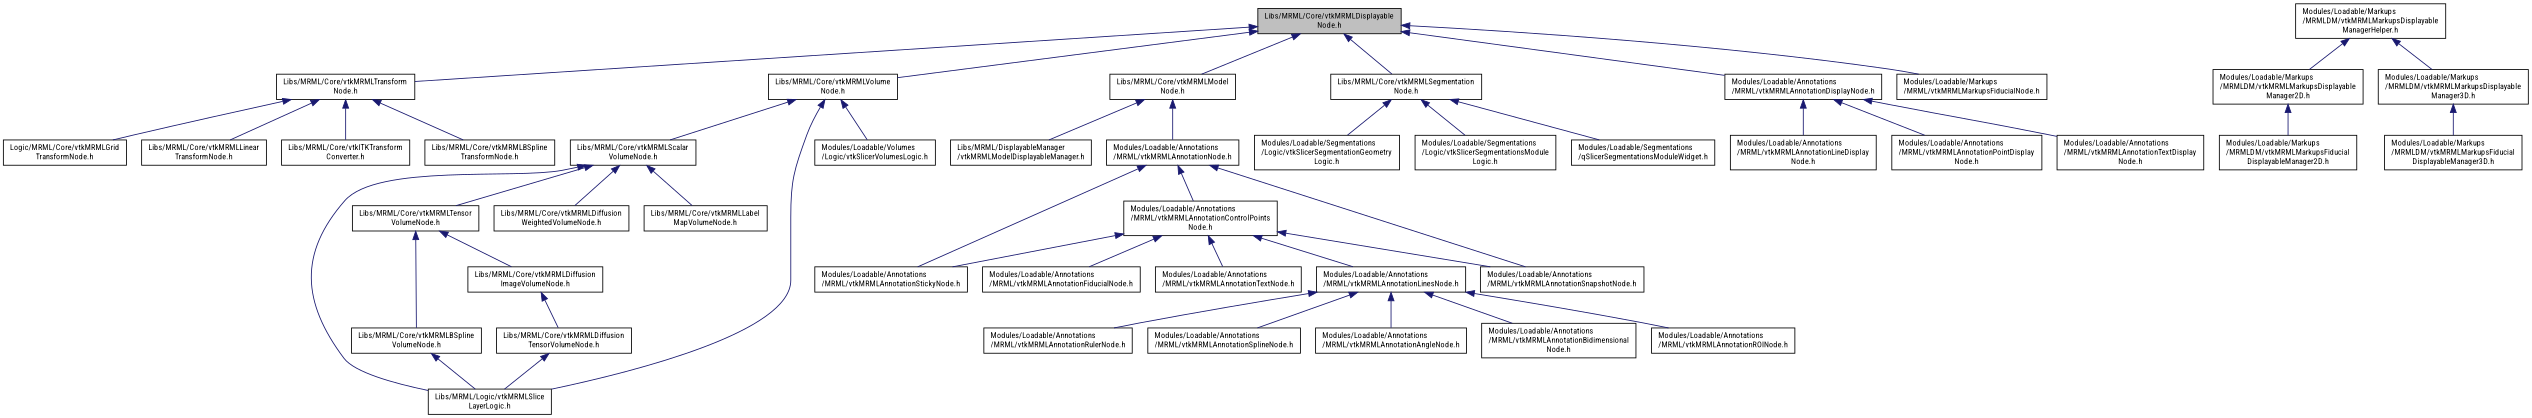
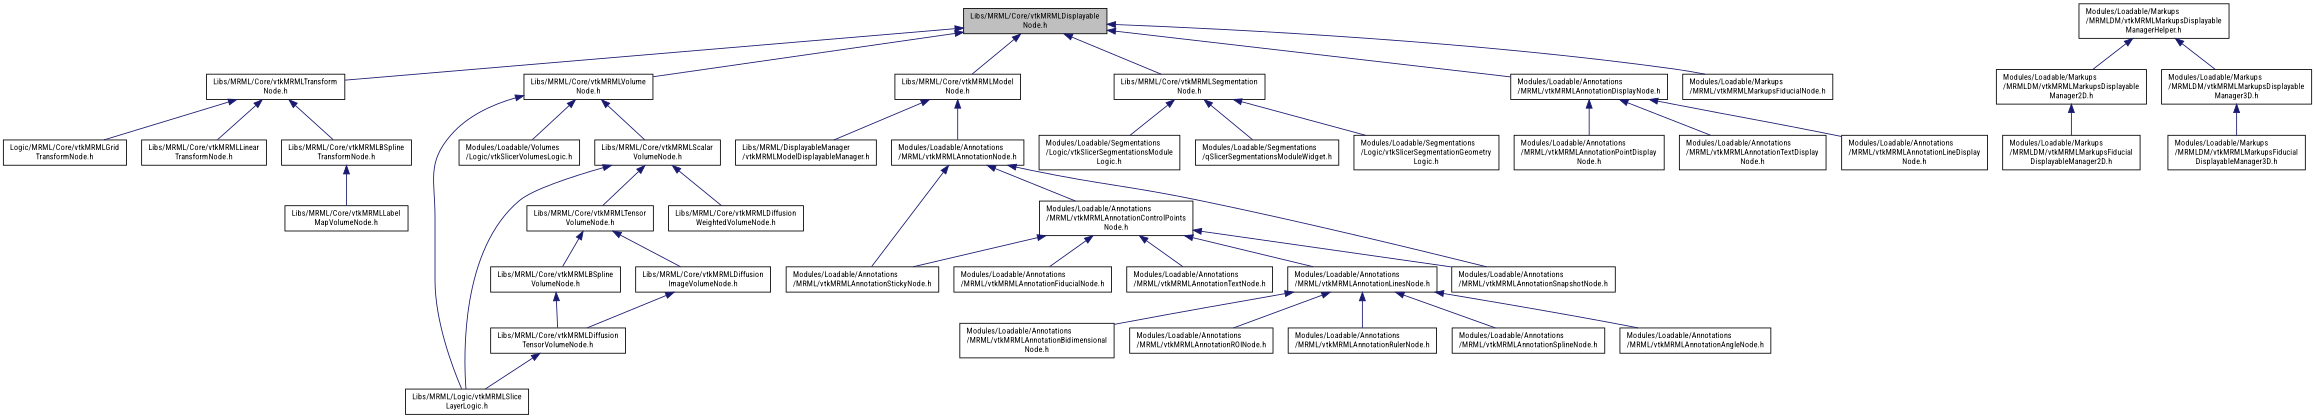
(346, 153) -> none
(673, 188) -> (346, 190)
(457, 374) -> (557, 314)
